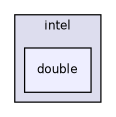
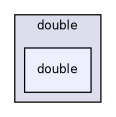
(58, 26) -> (58, 26)
